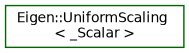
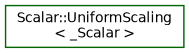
(95, 26) -> (95, 26)
